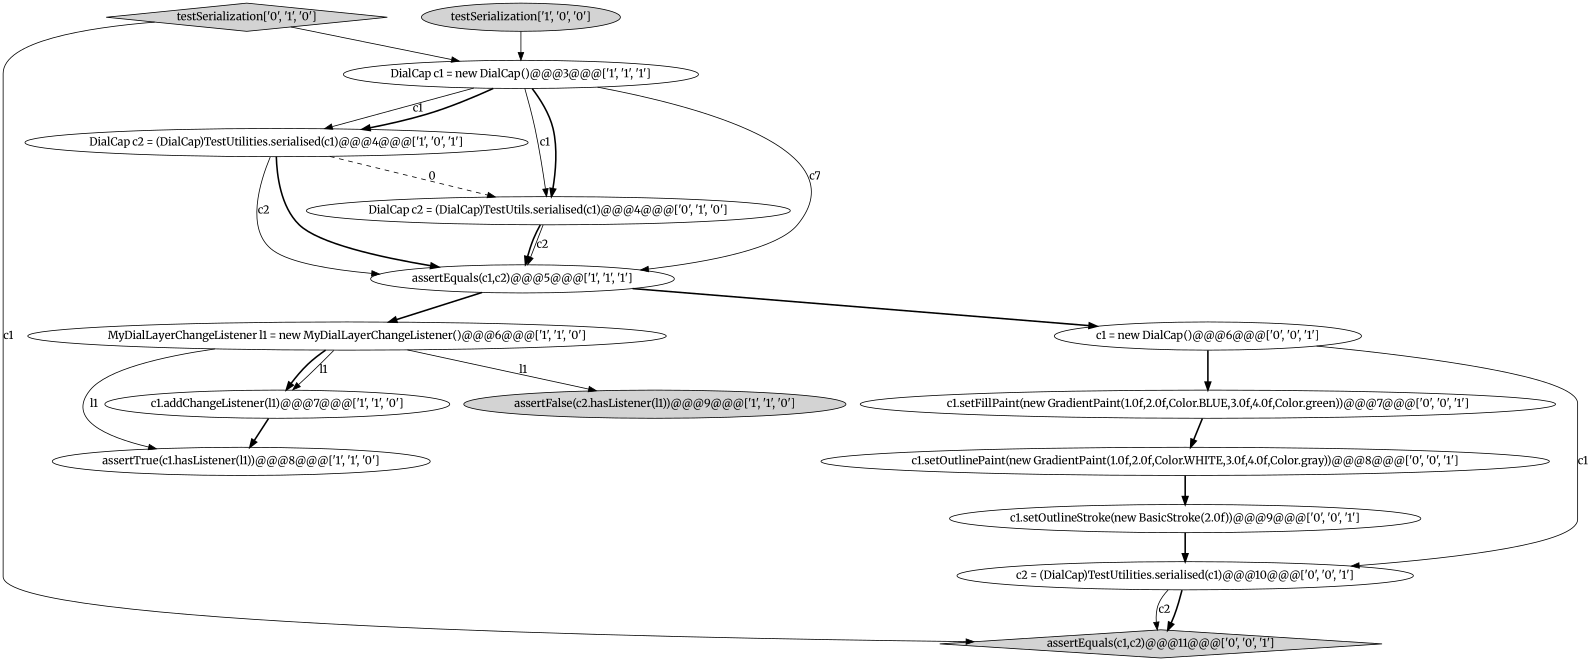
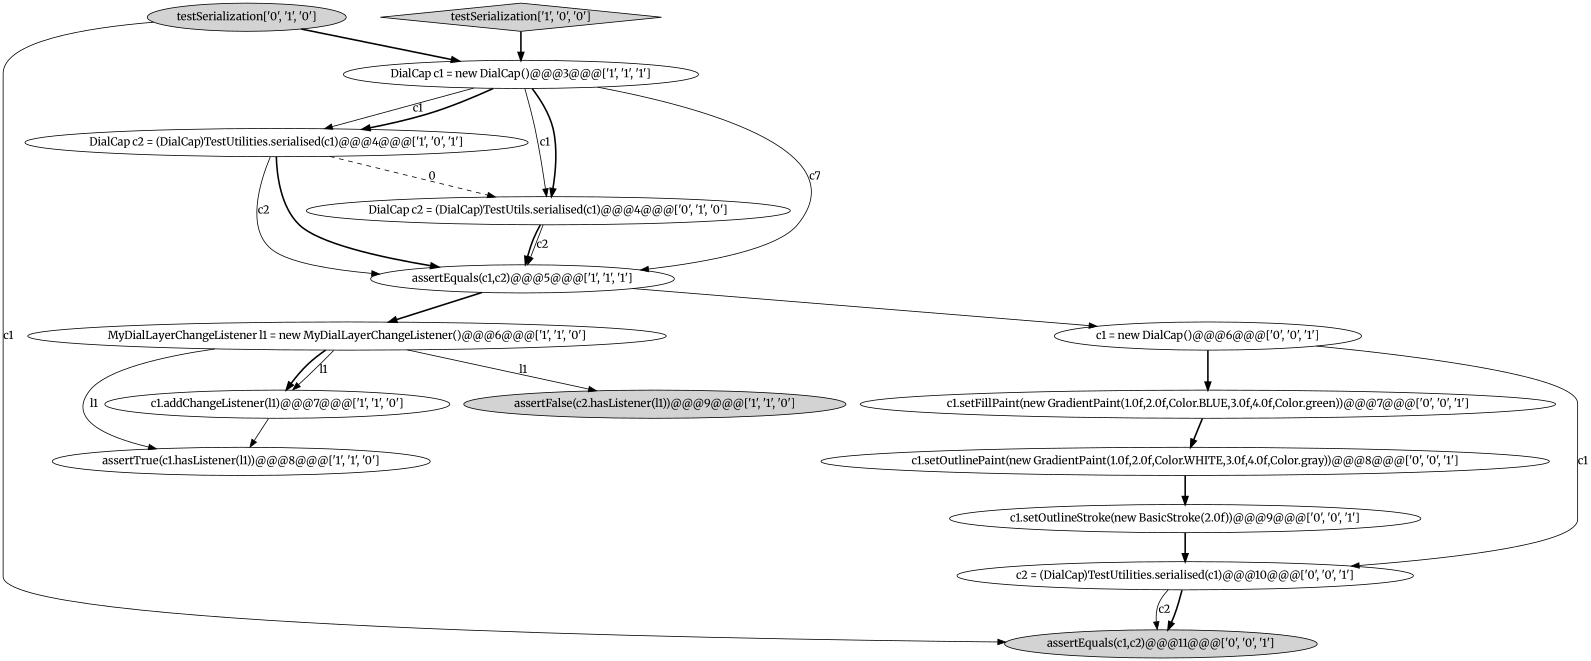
(247, 17) -> (247, 17)
(521, 17) -> (521, 17)
(521, 42) -> (521, 42)
(371, 43) -> (376, 44)
(861, 307) -> (861, 307)
(261, 429) -> (261, 429)
(1161, 644) -> (1161, 644)
